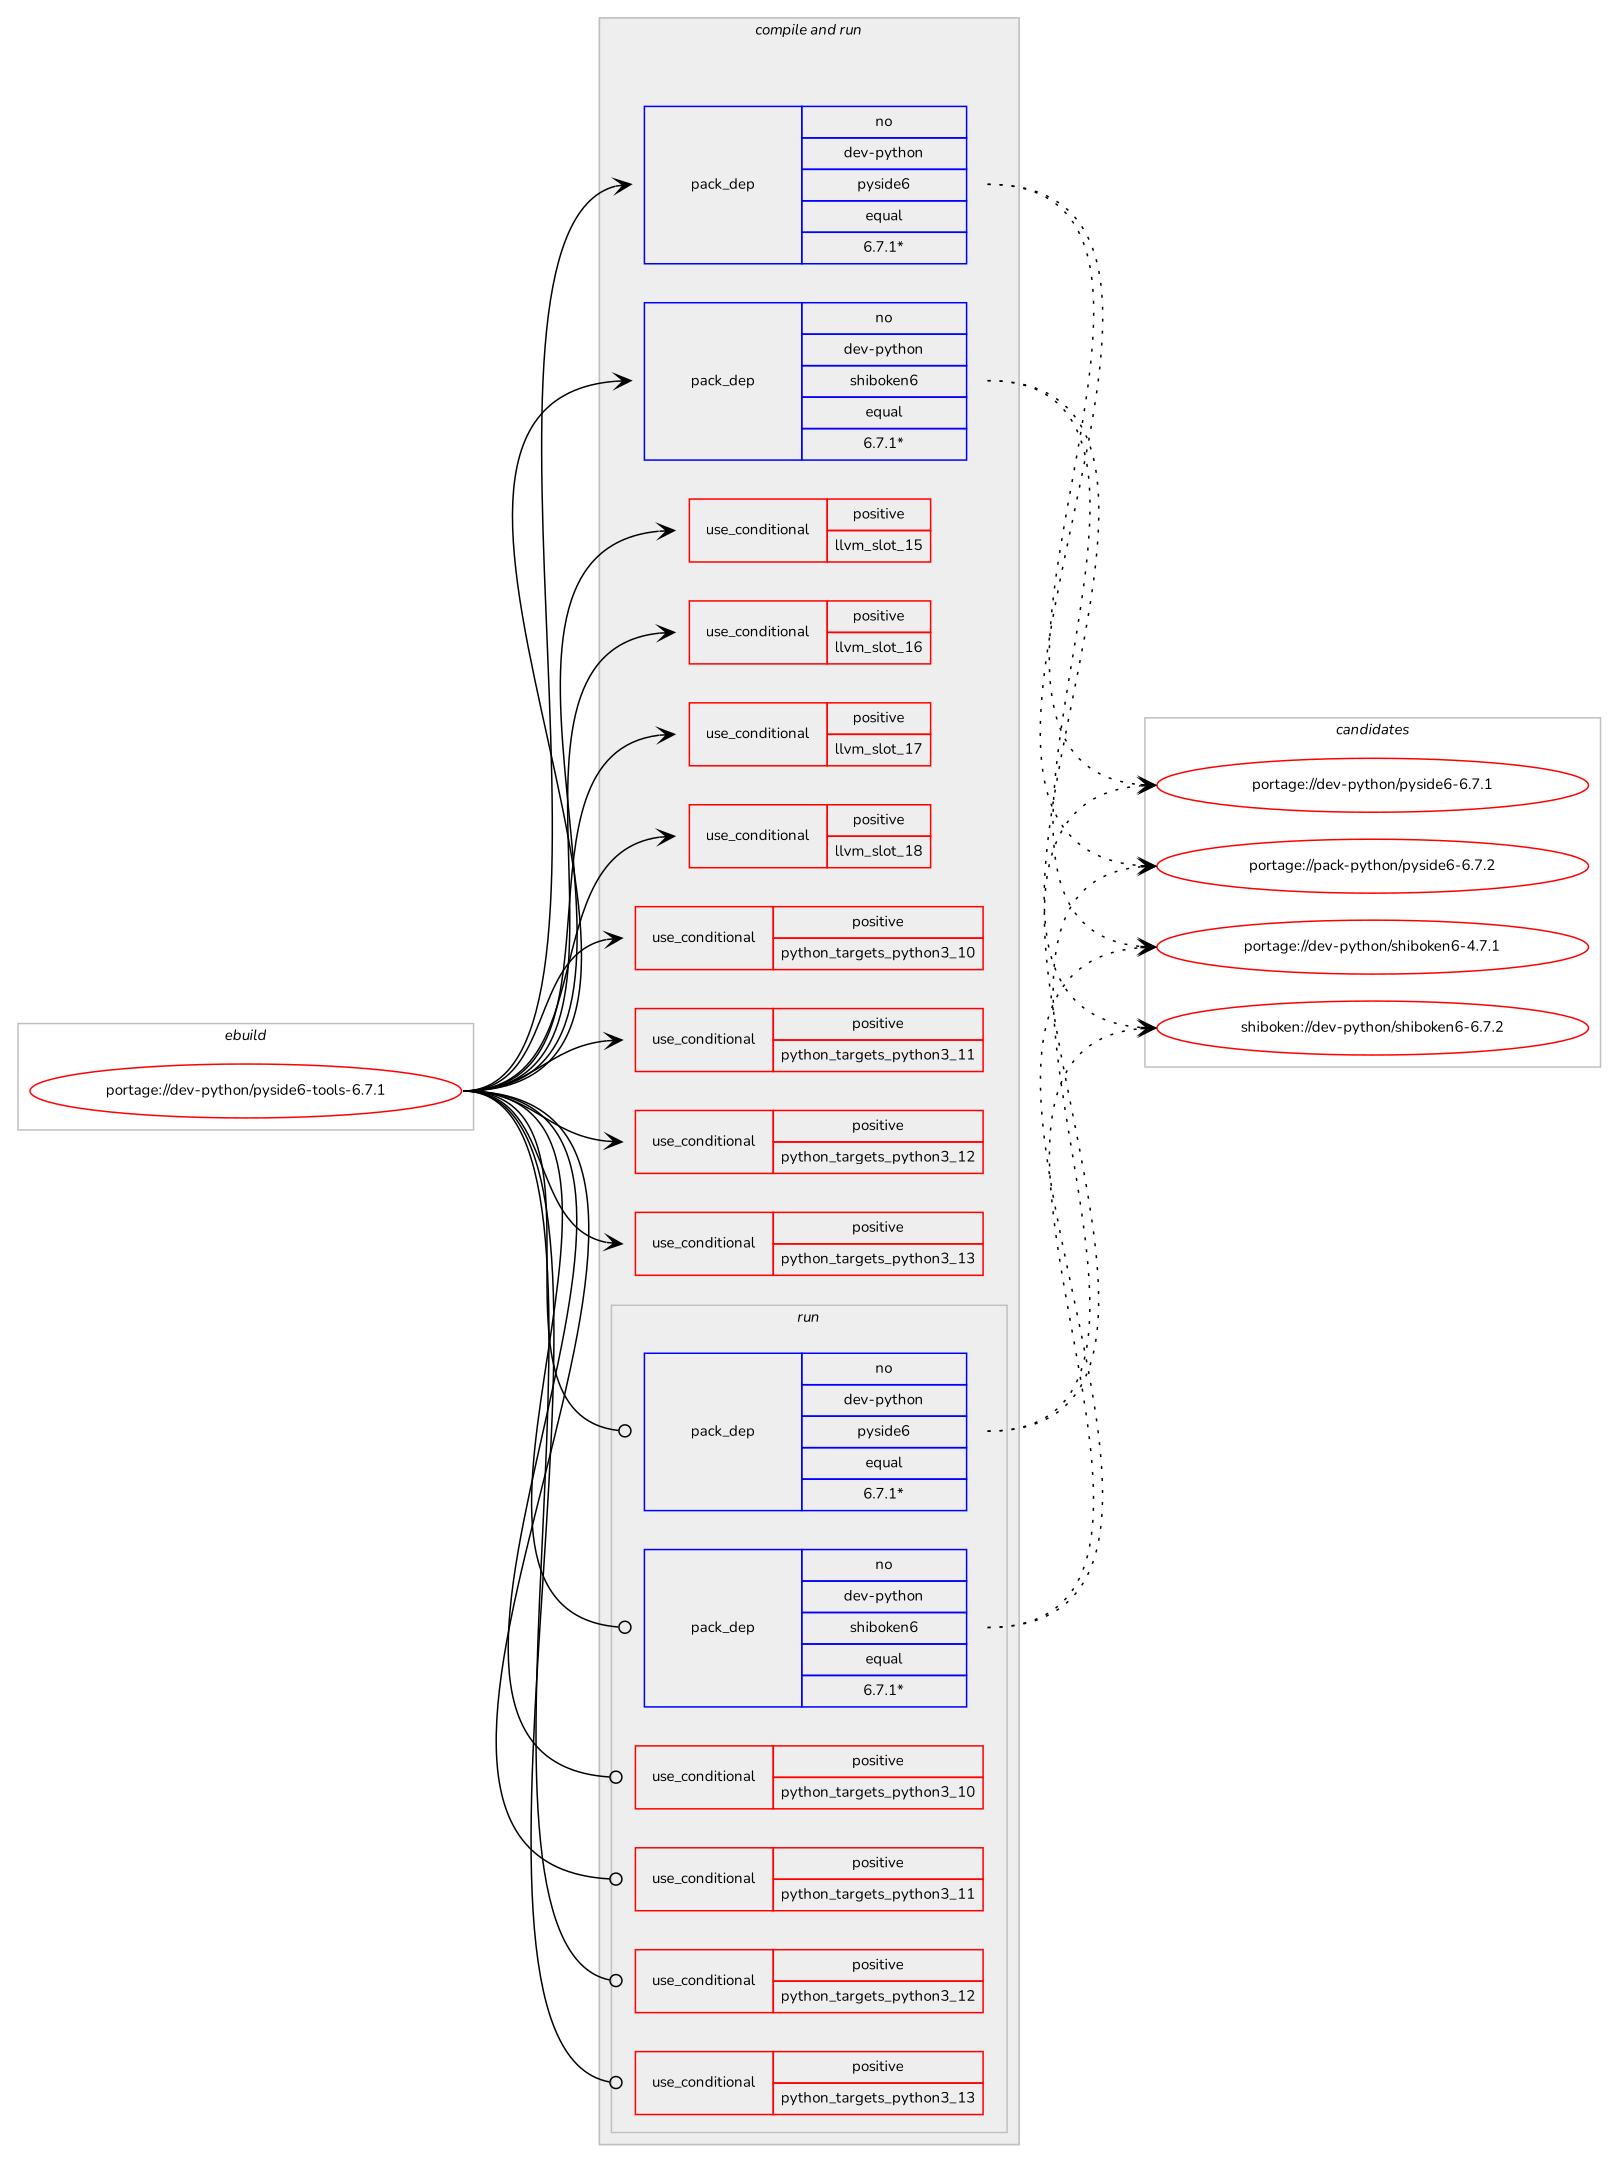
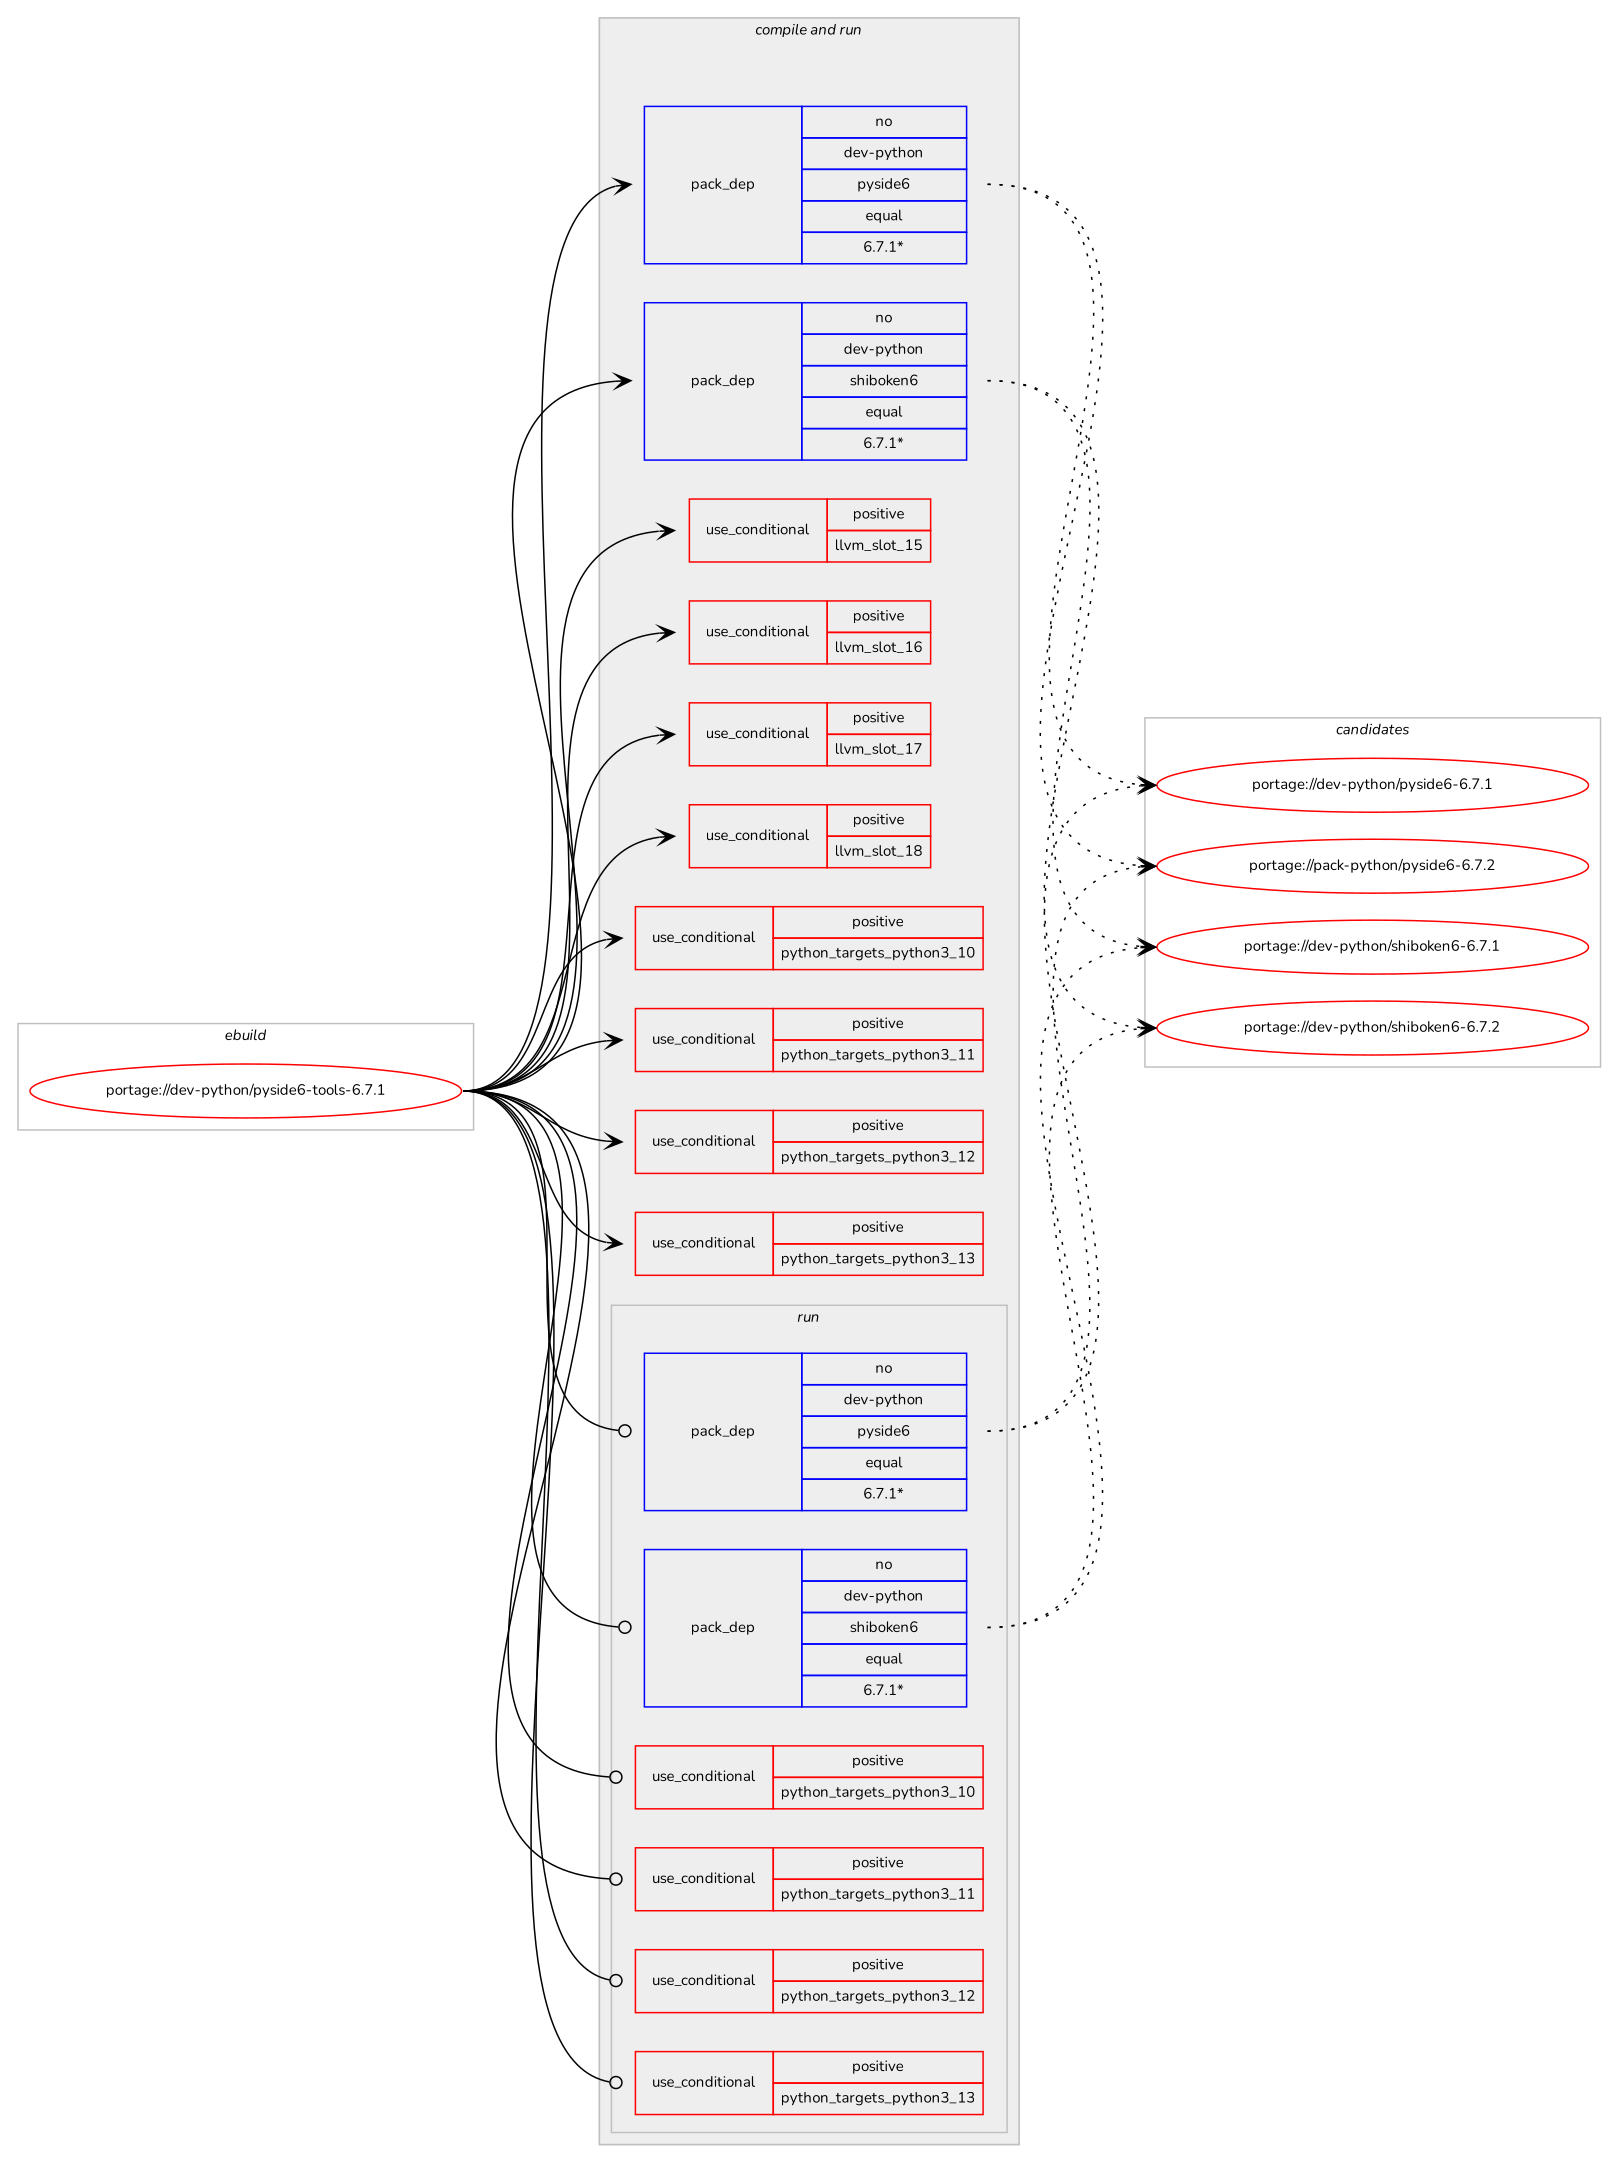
(1373, 947) -> (1373, 947)
(1373, 1028) -> (1373, 1028)
